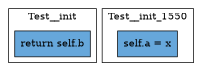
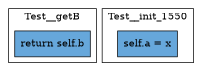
(53, 17) -> (53, 17)
